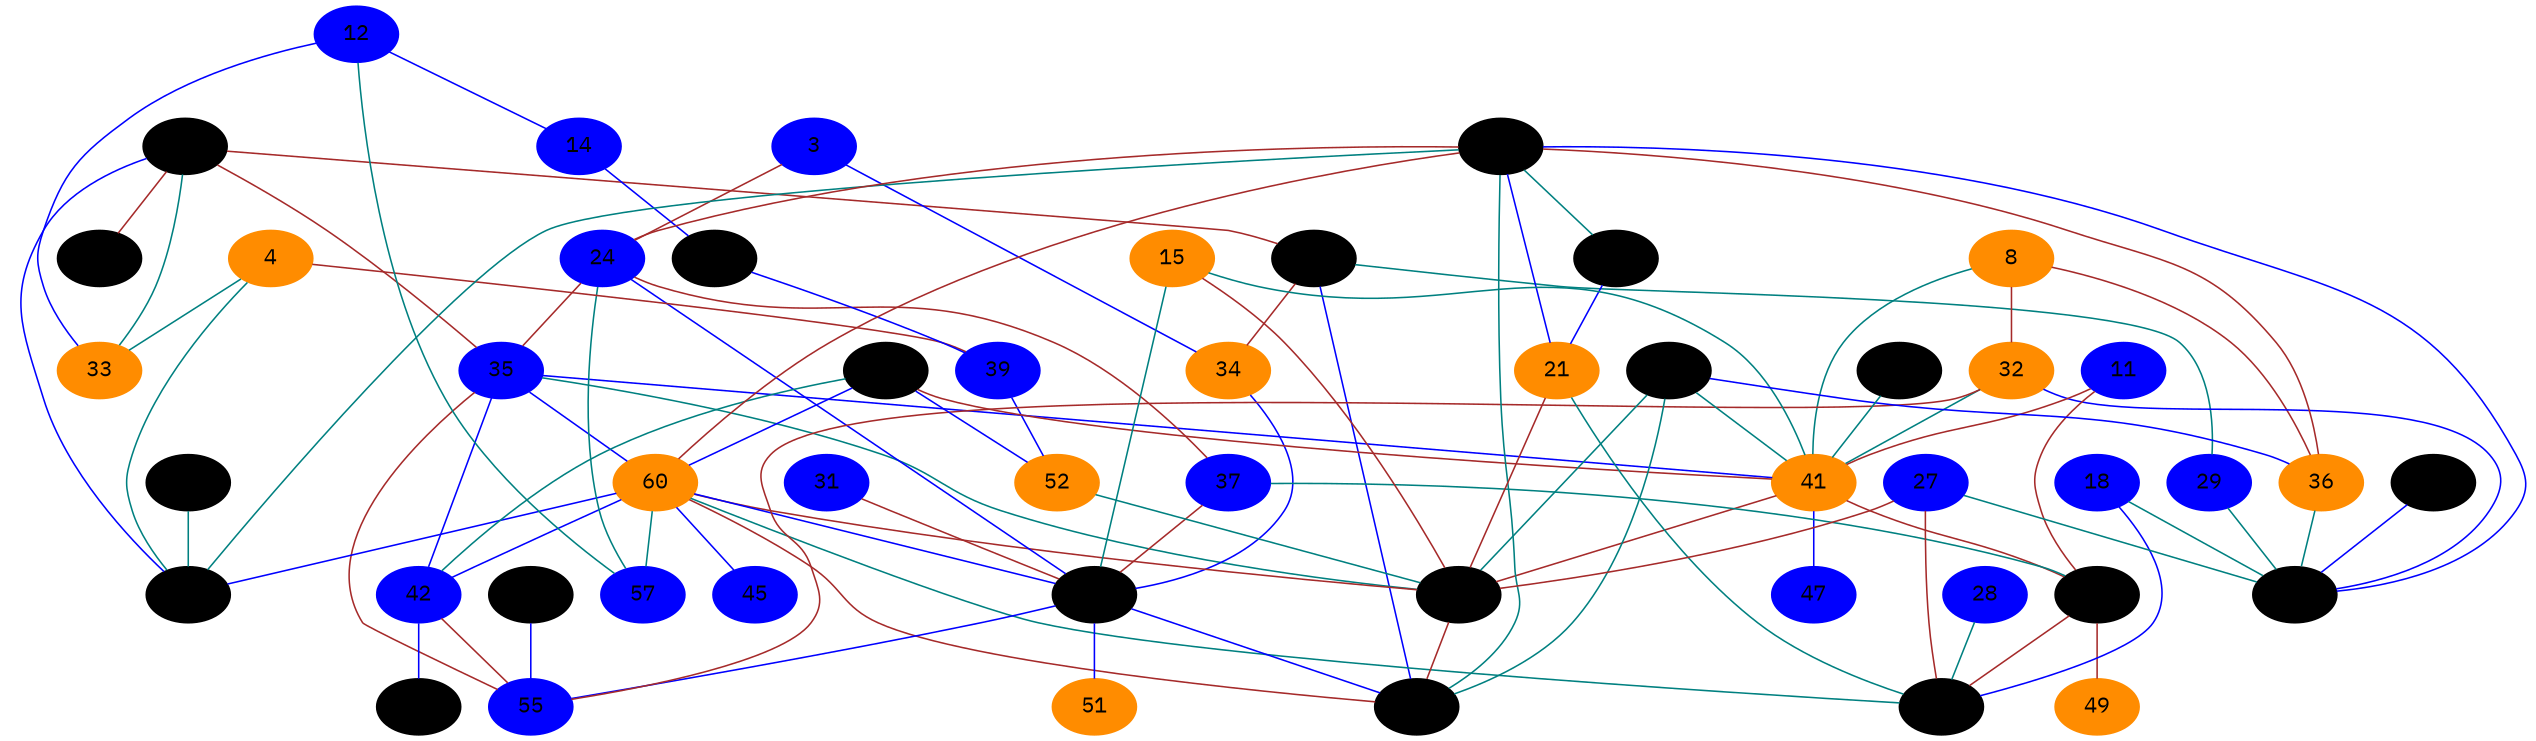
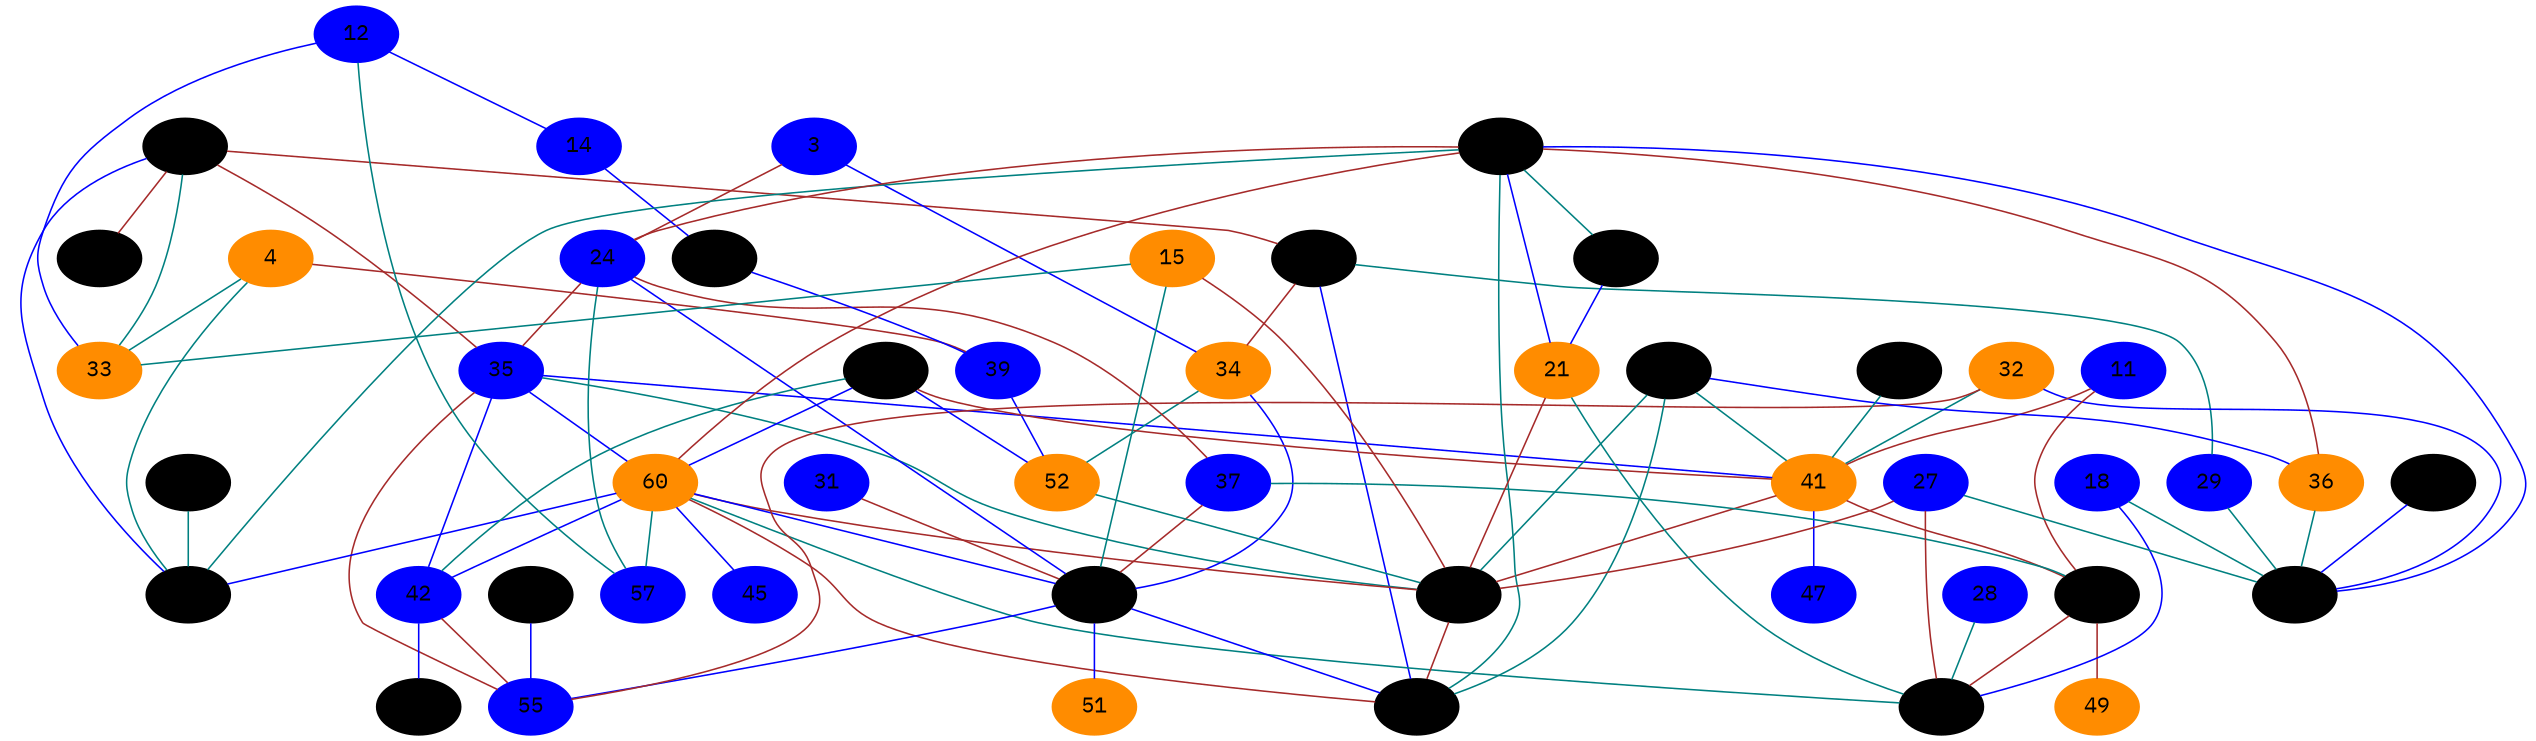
(2011, 258) -> none
(1474, 292) -> (636, 315)
none -> (1120, 441)
